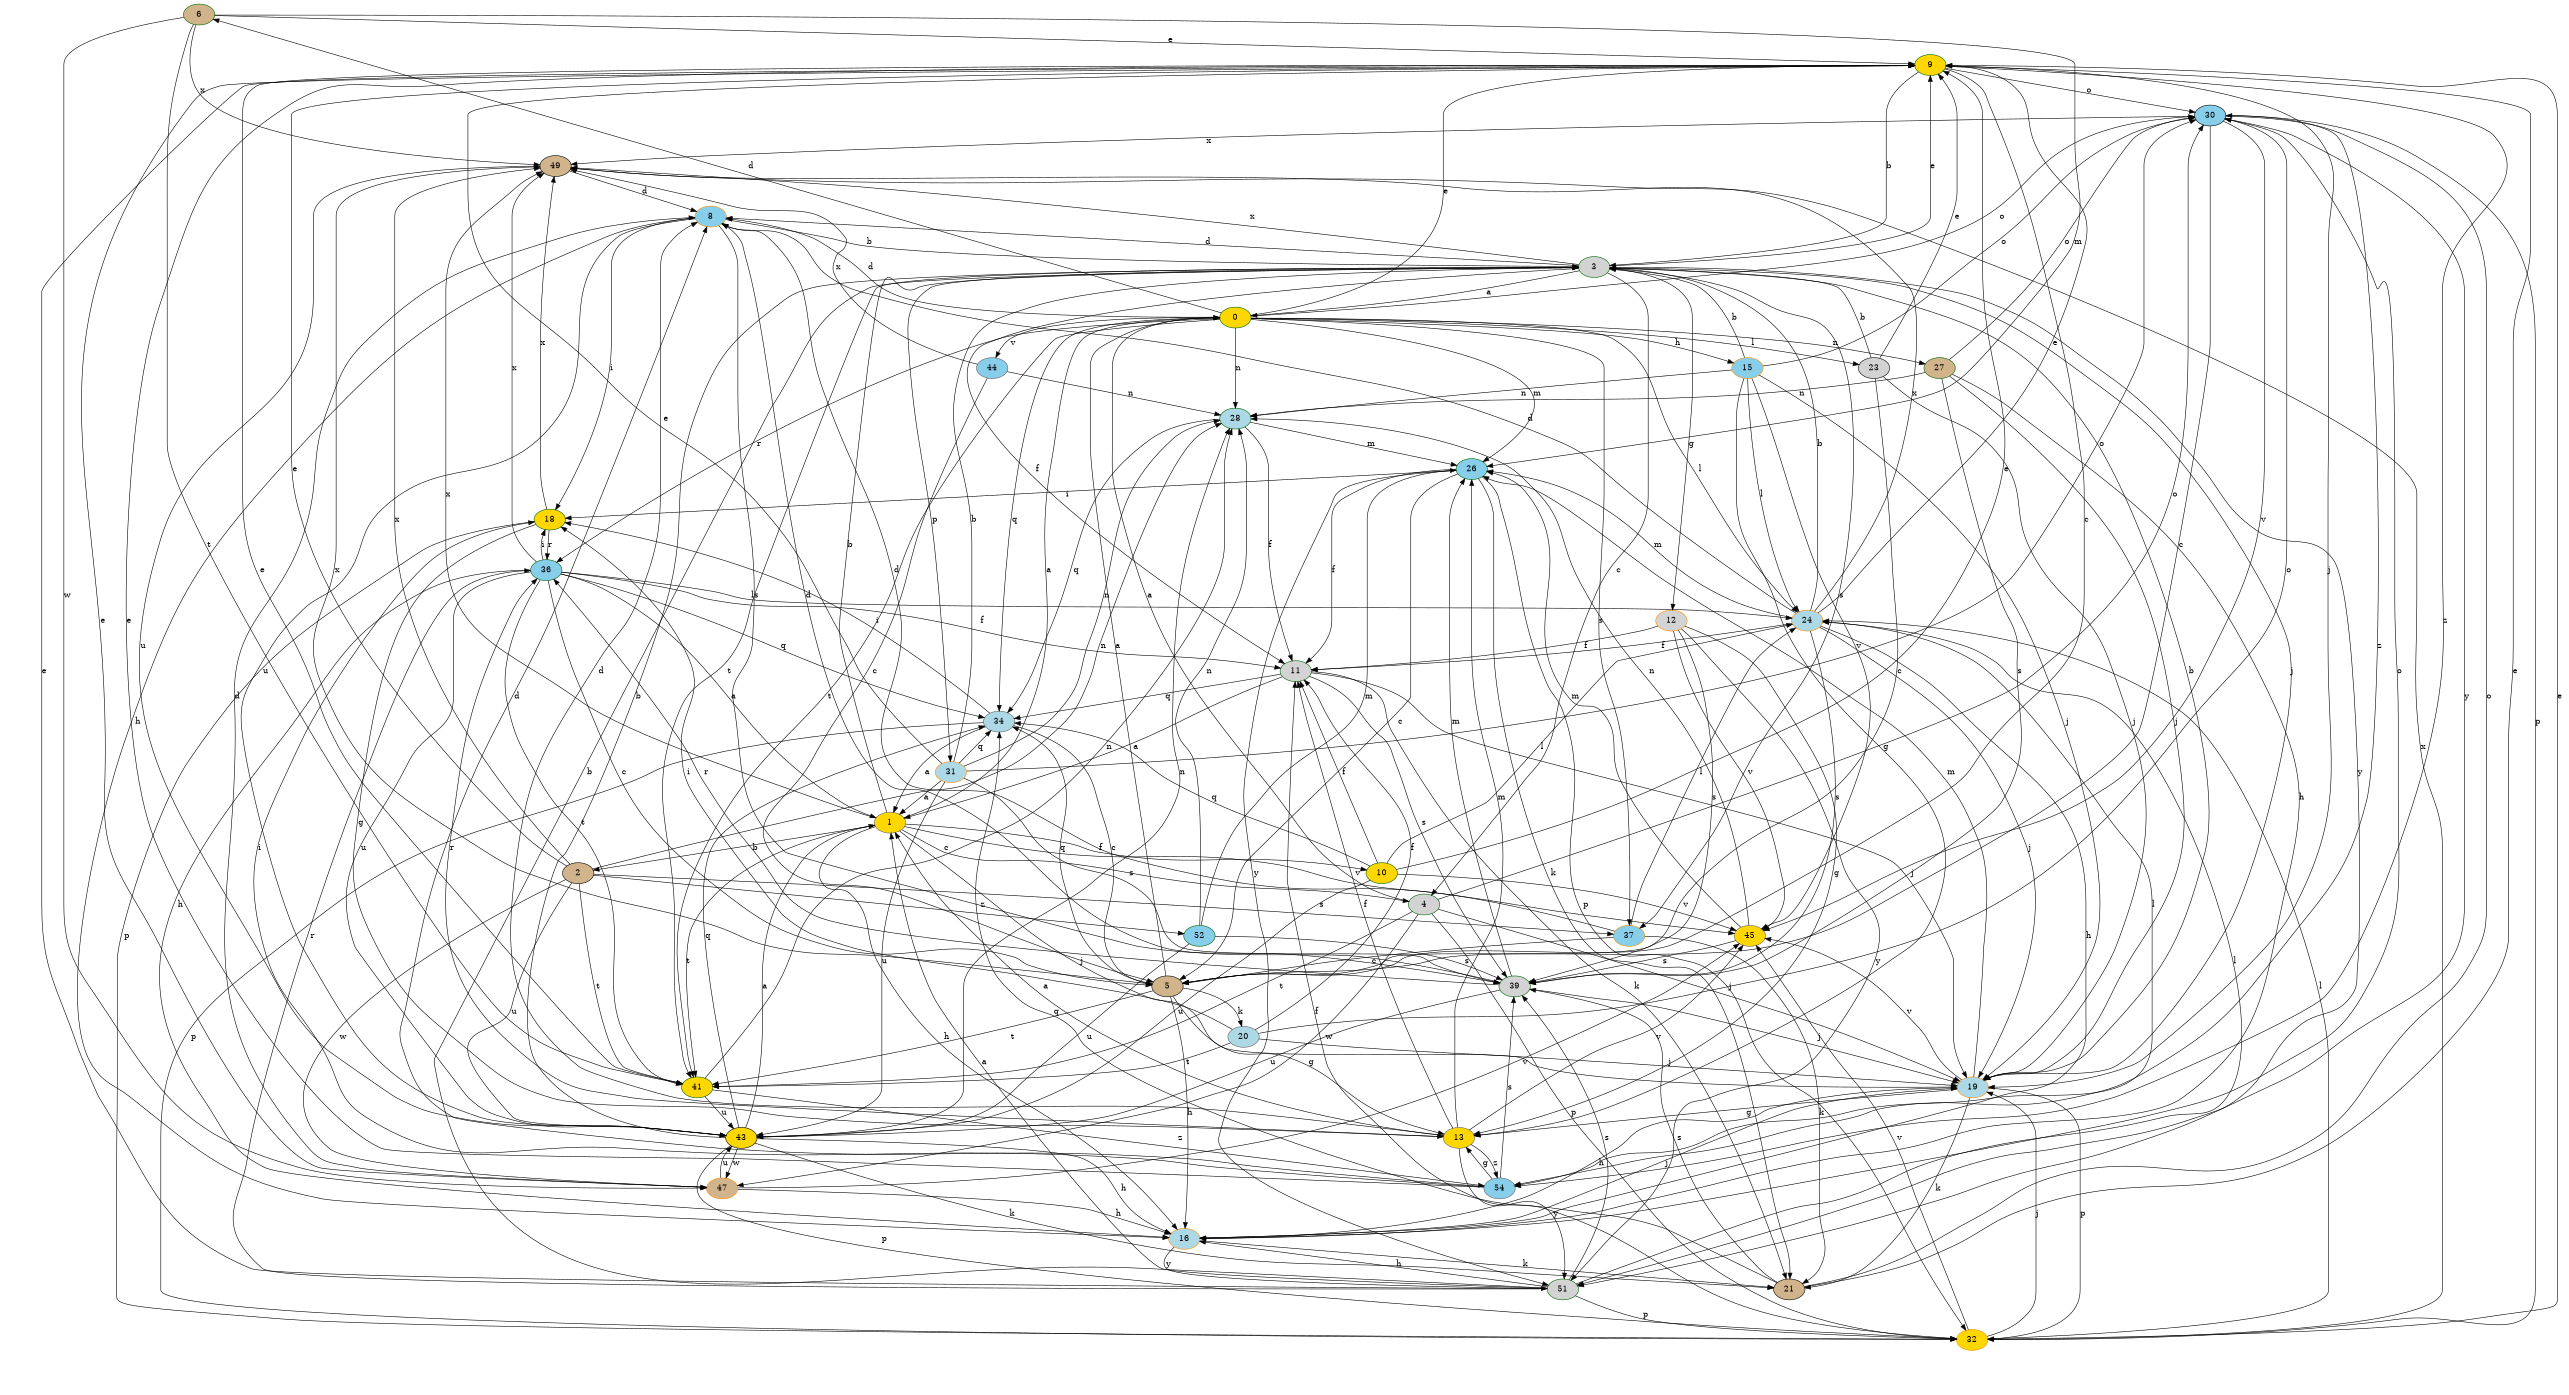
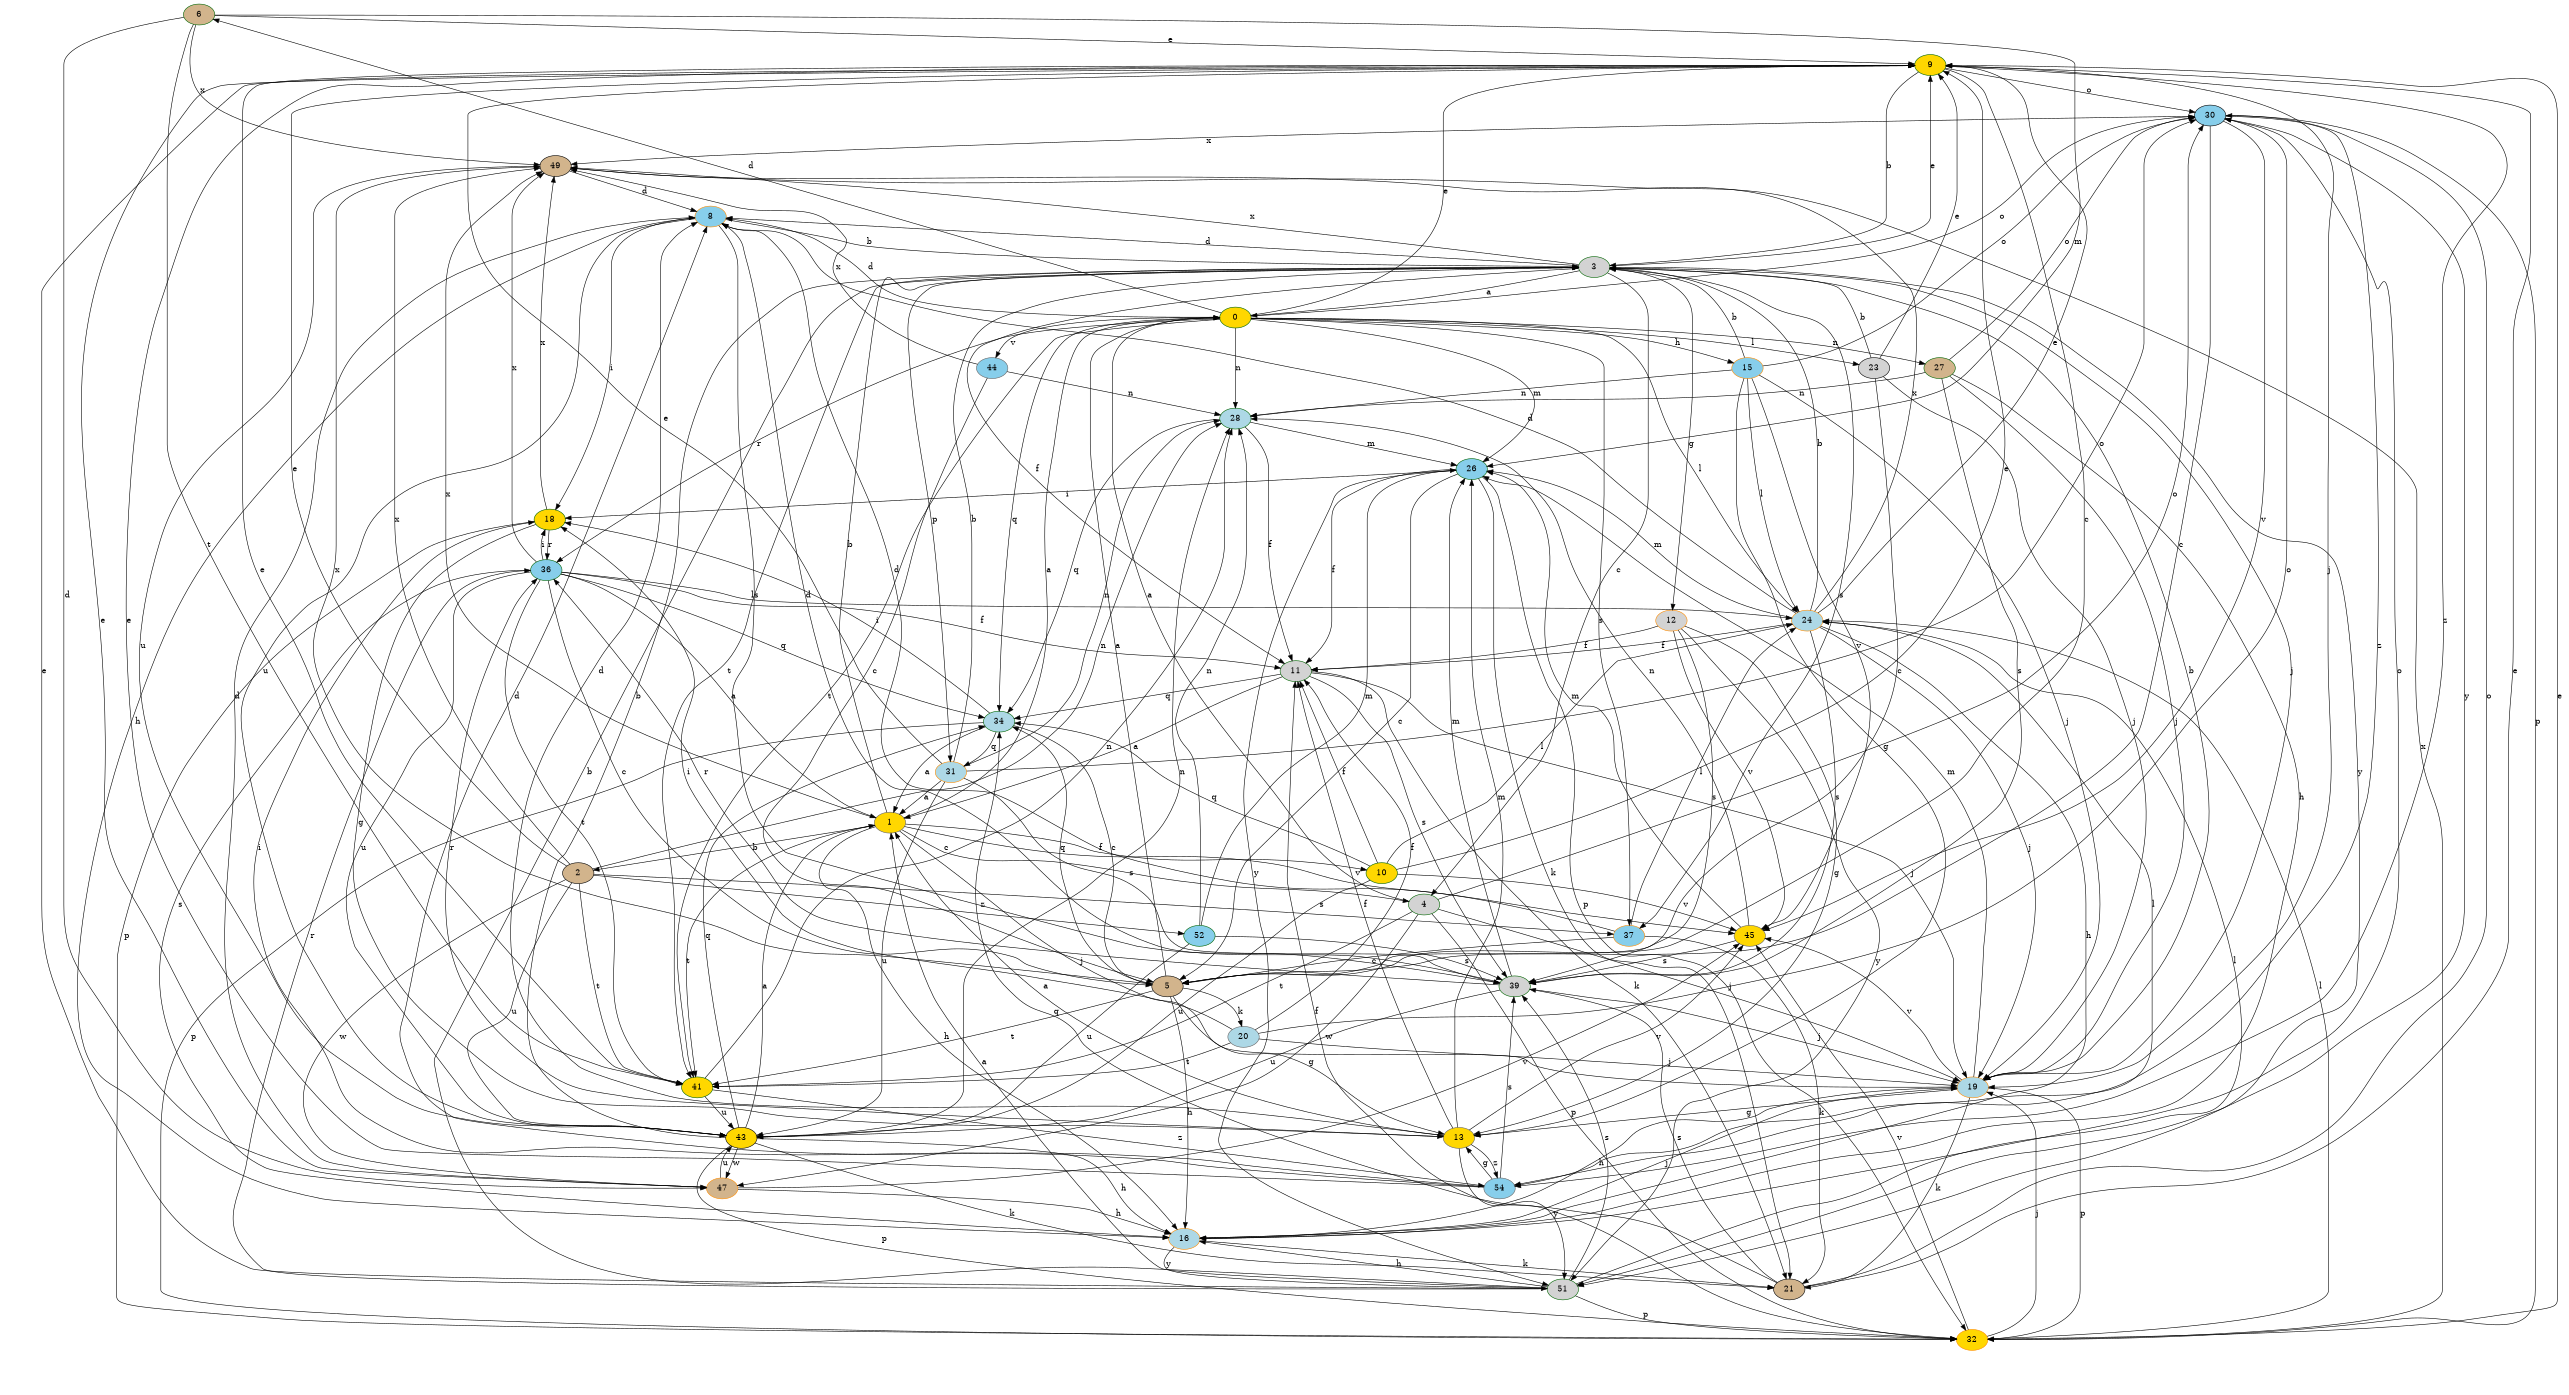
(68, 595) -> (68, 595)
(999, 722) -> (999, 722)
(973, 749) -> (986, 750)
(181, 904) -> (181, 904)
